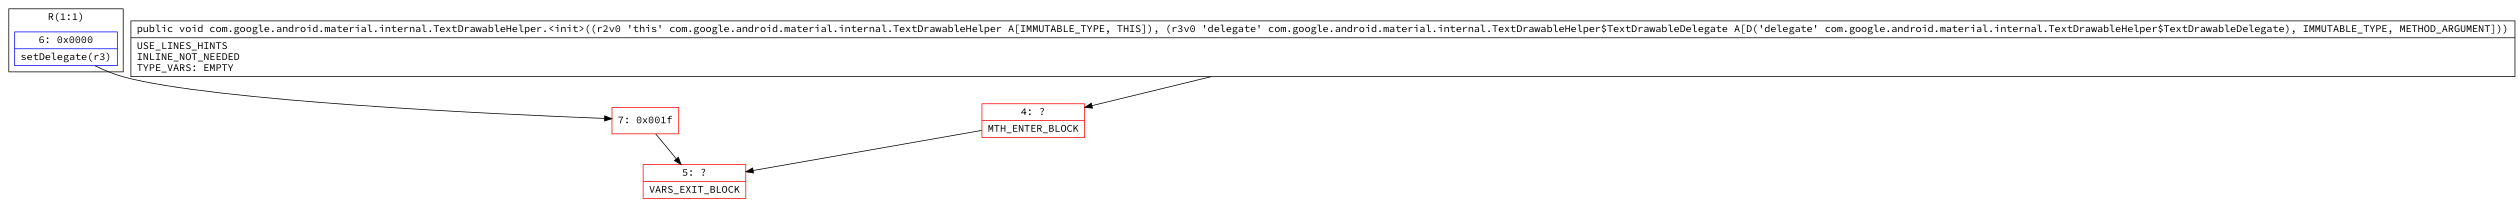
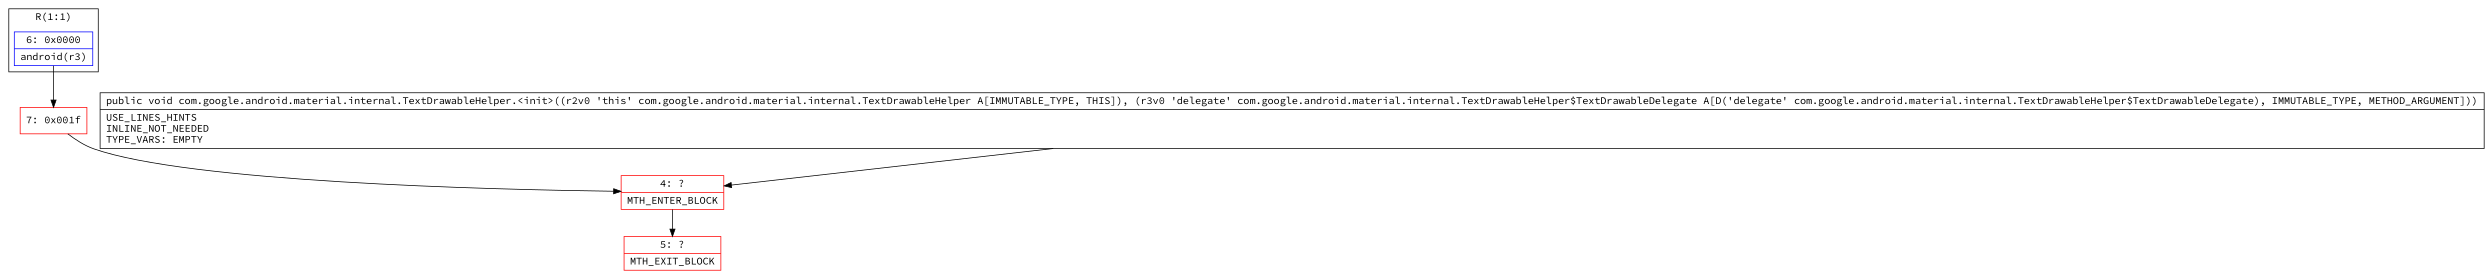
(66, 57) -> (54, 57)
(666, 146) -> (337, 182)
(694, 190) -> (672, 261)
